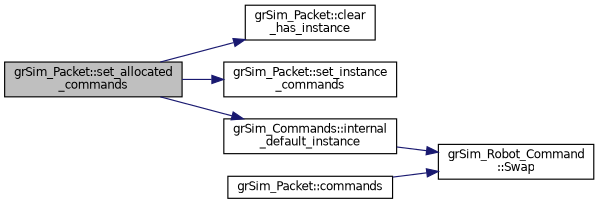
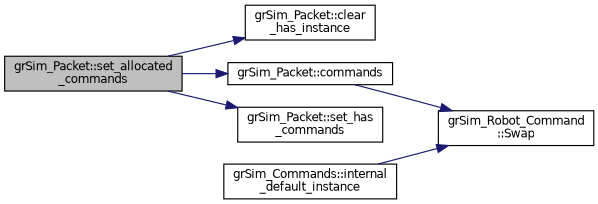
(310, 79) -> (310, 125)
(196, 106) -> (199, 74)
